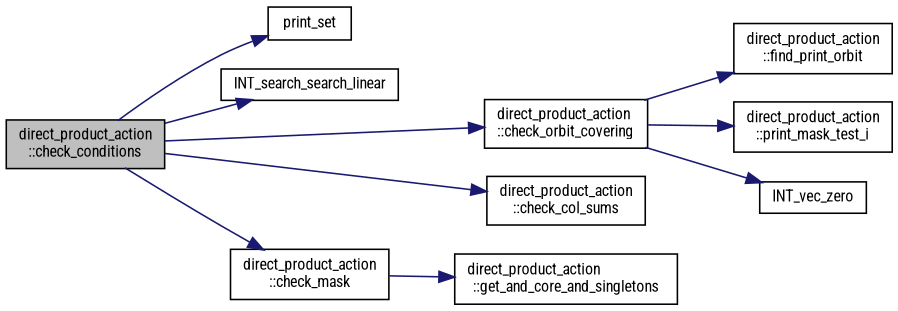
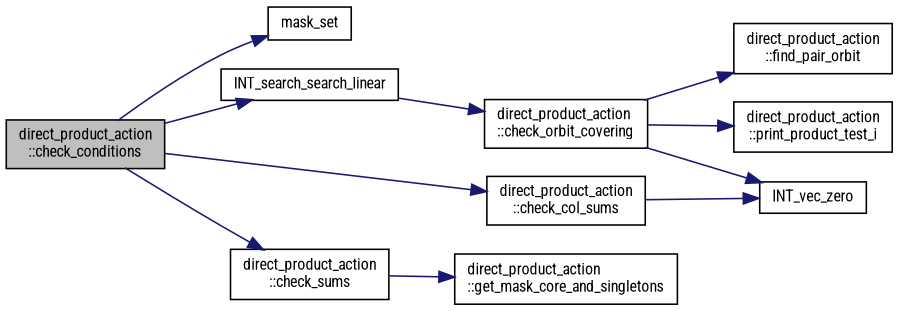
(310, 24) -> (310, 24)
(813, 49) -> (813, 49)
(813, 127) -> (813, 127)
(316, 134) -> (434, 104)
none -> (694, 199)
(310, 274) -> (310, 274)
(566, 279) -> (566, 279)
